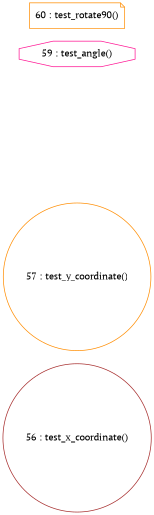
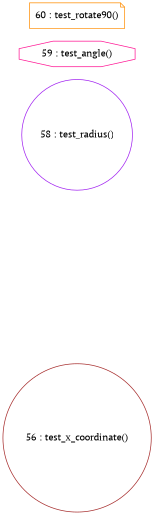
none -> (77, 135)
(77, 277) -> none
